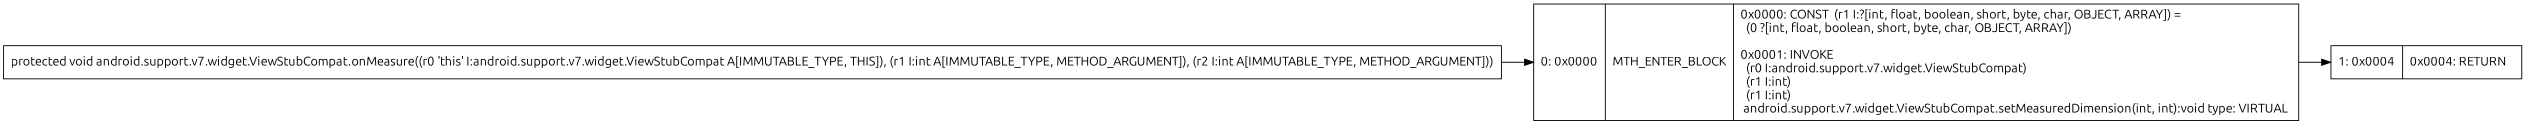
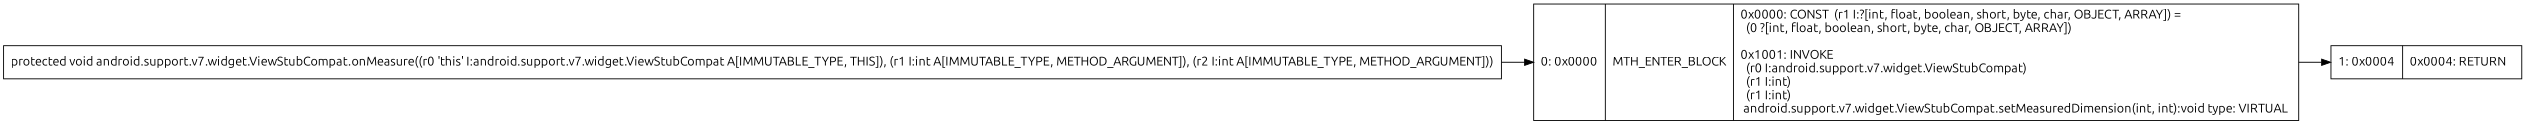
(1790, 55) -> (1790, 55)
